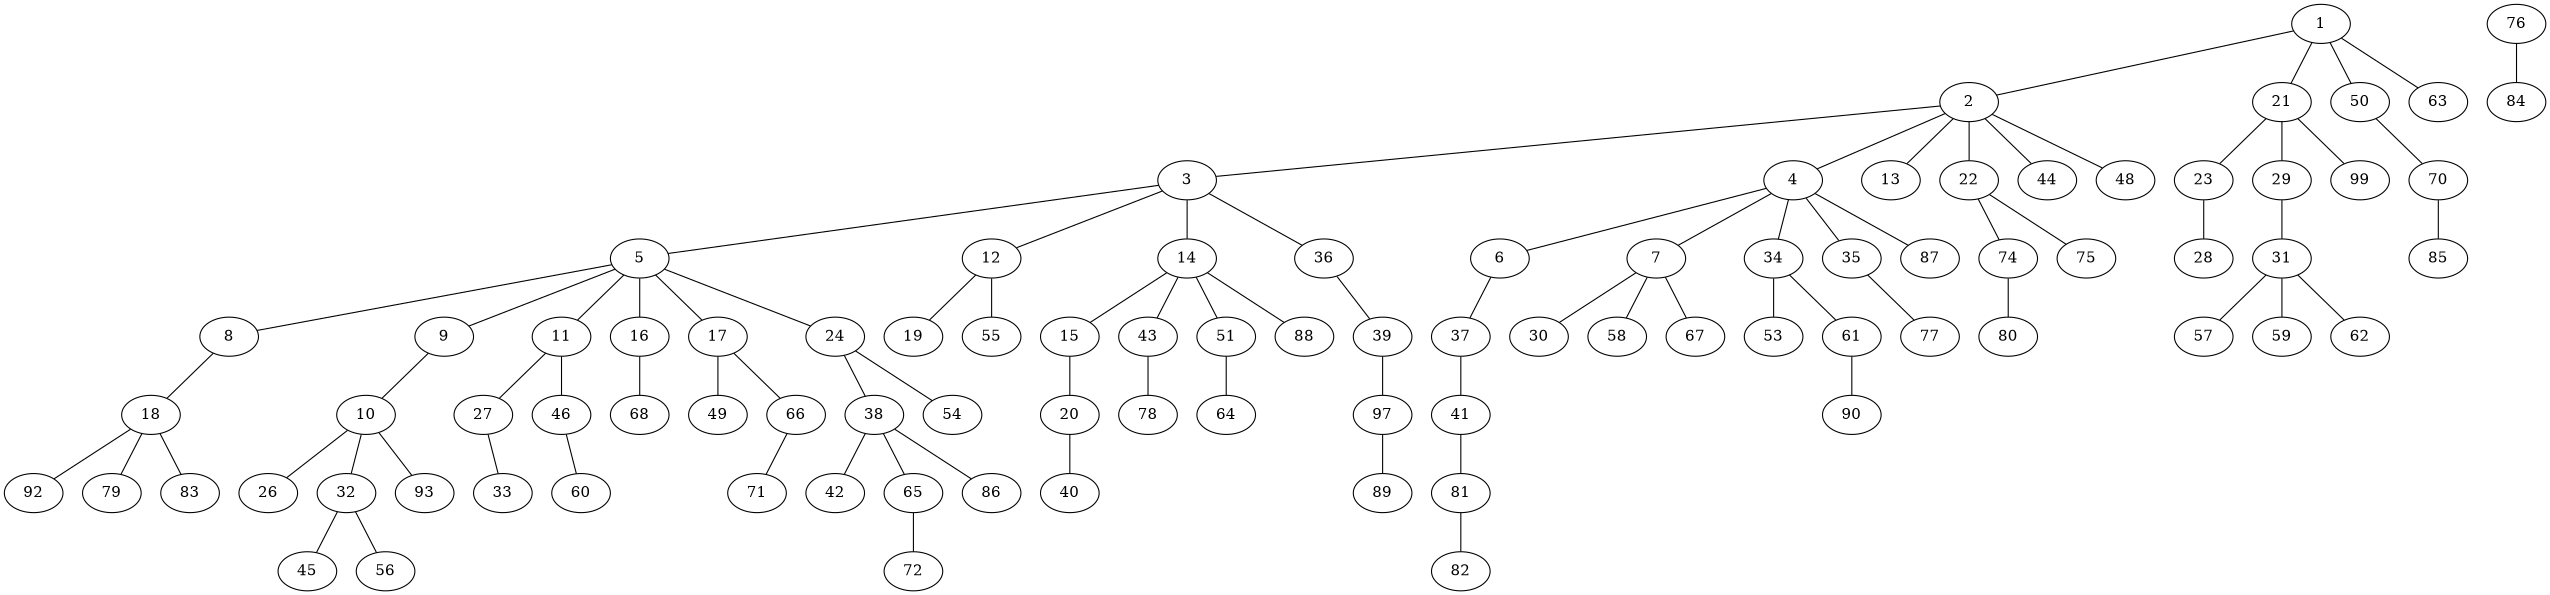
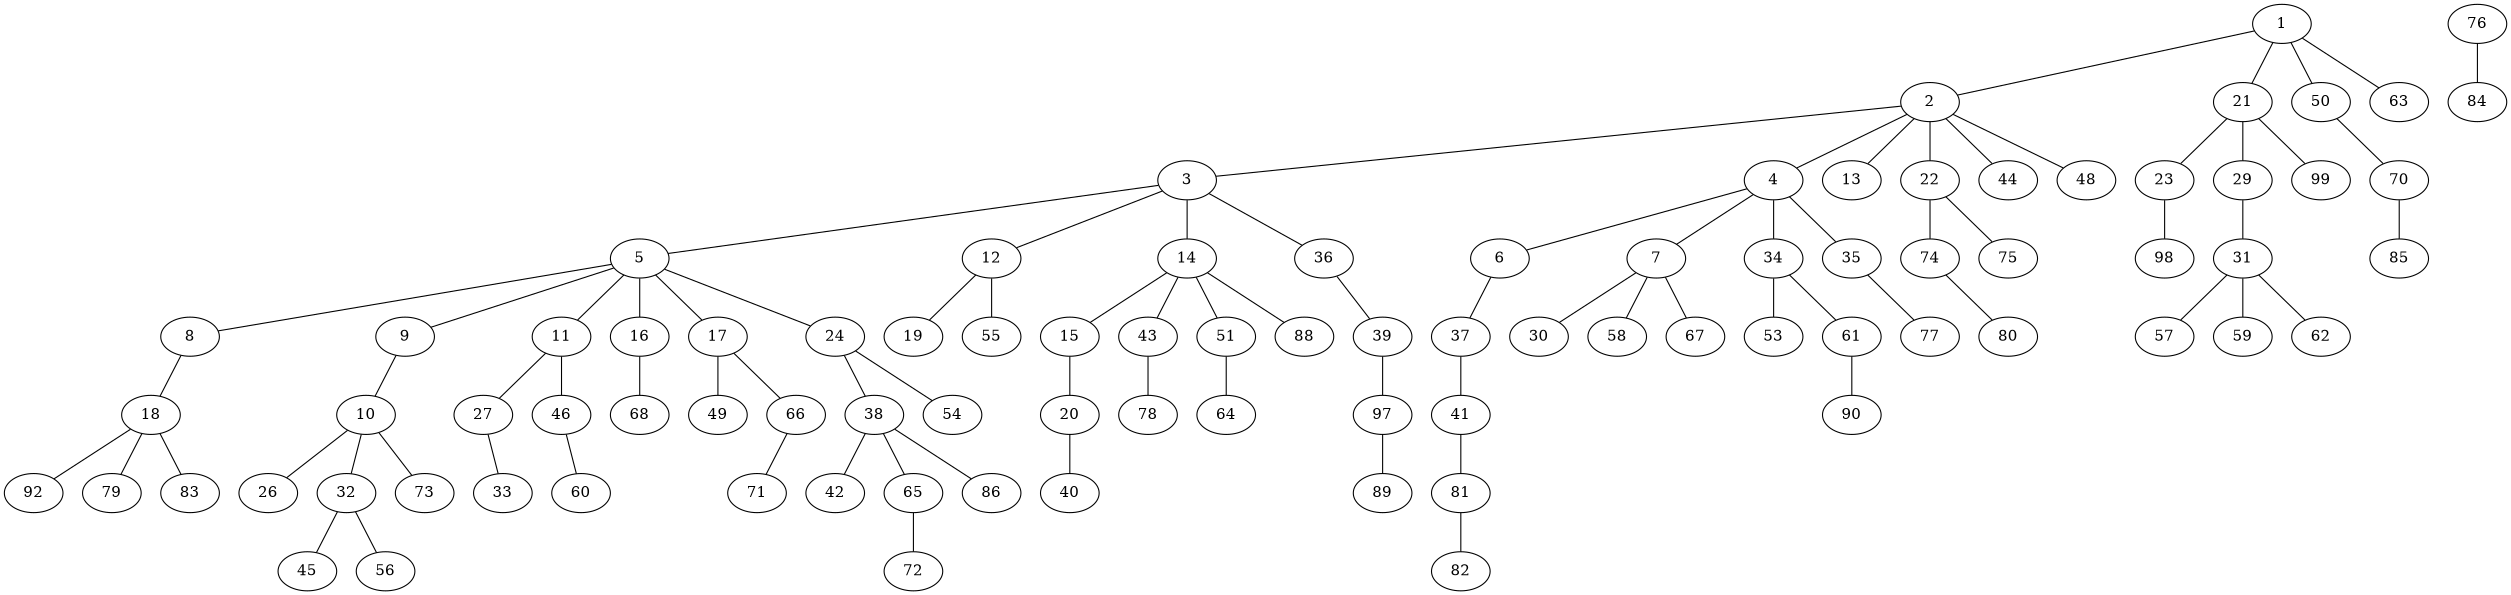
(1930, 258) -> none
(2204, 258) -> (2165, 258)
(425, 493) -> (425, 493)
